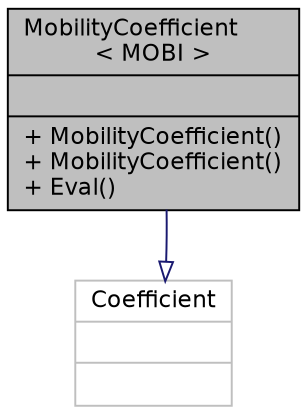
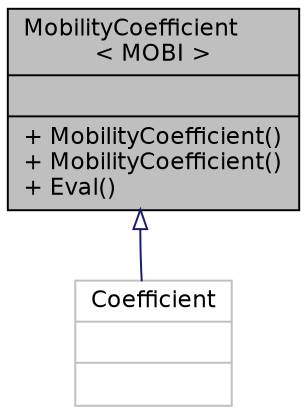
(167, 236) -> (141, 255)
